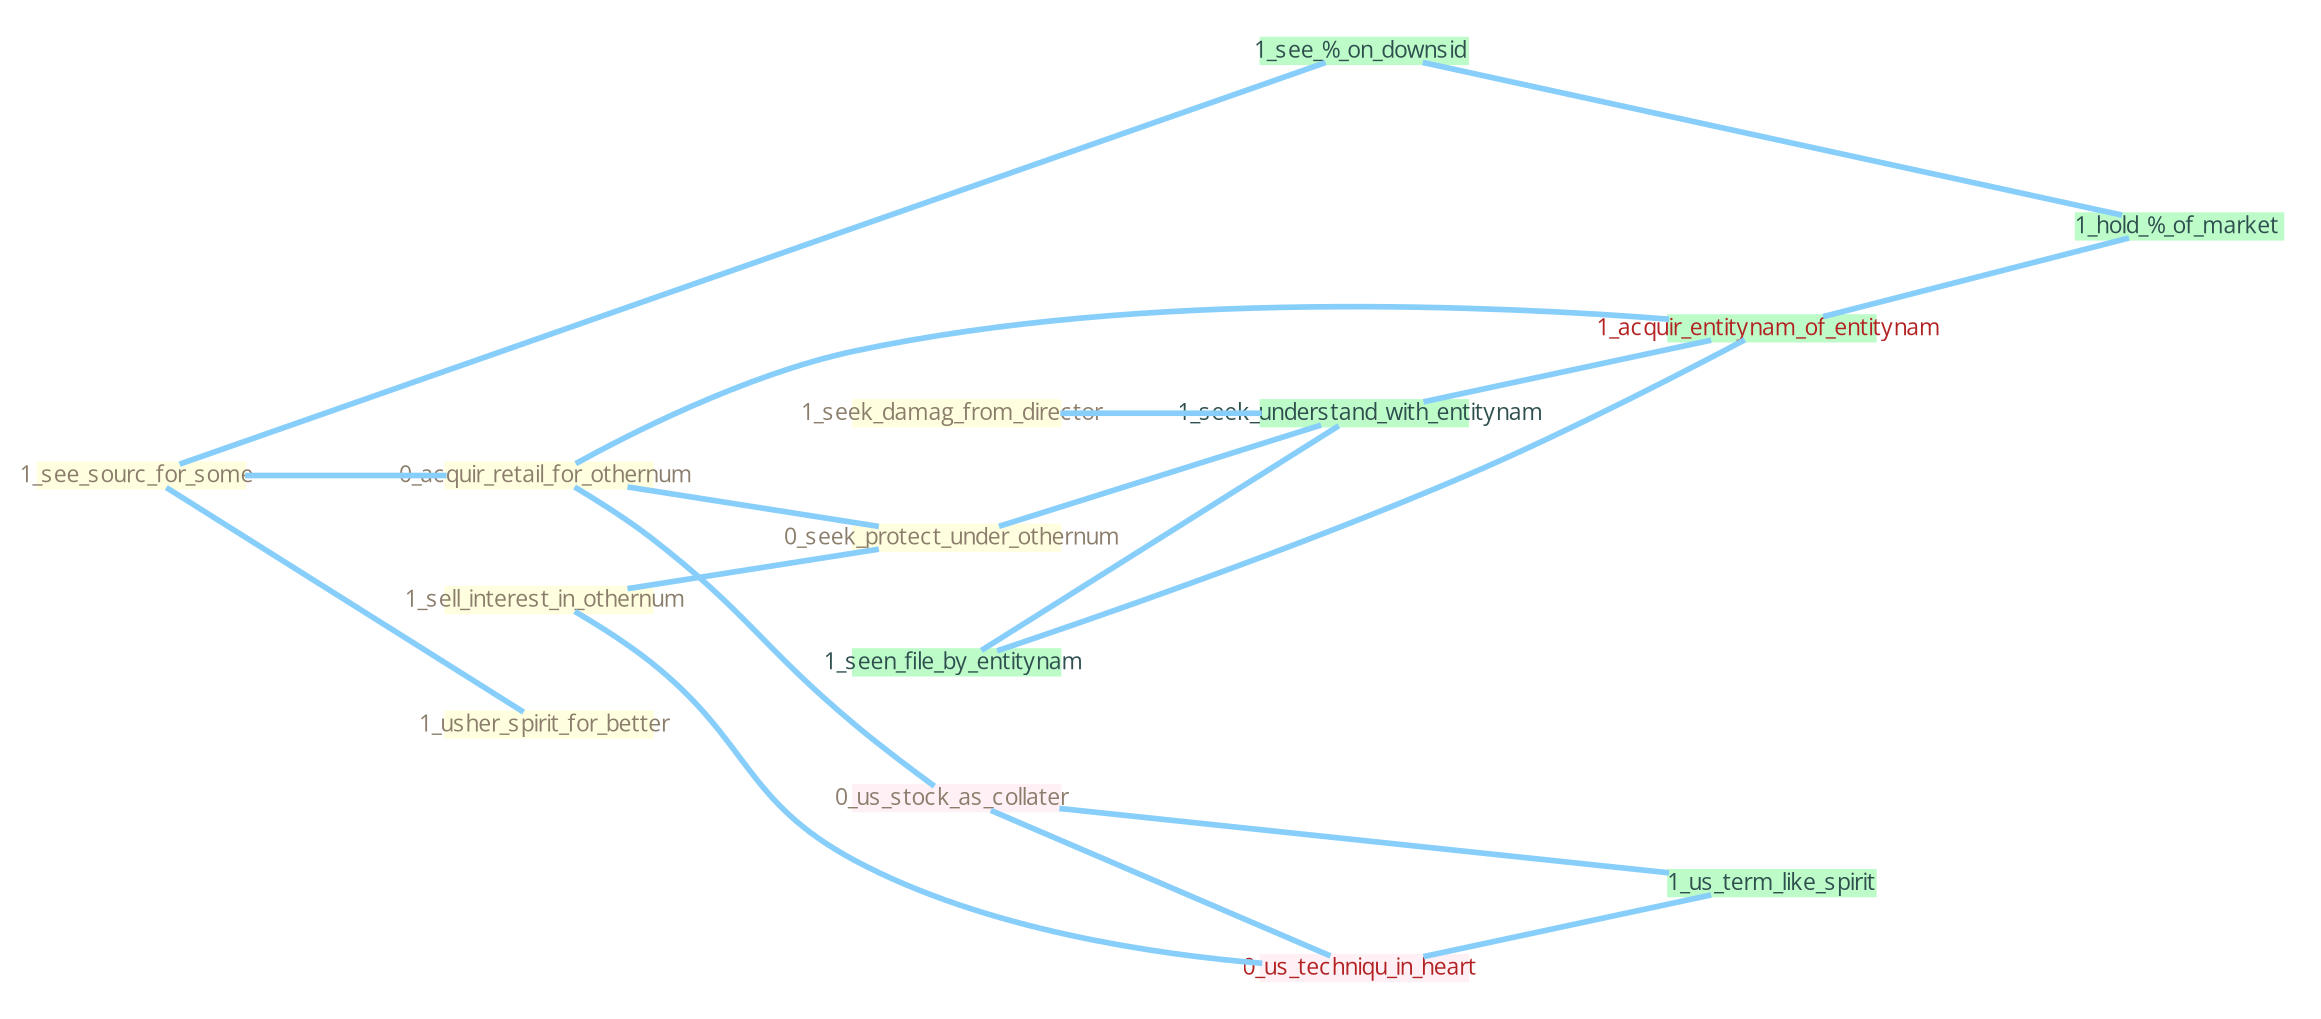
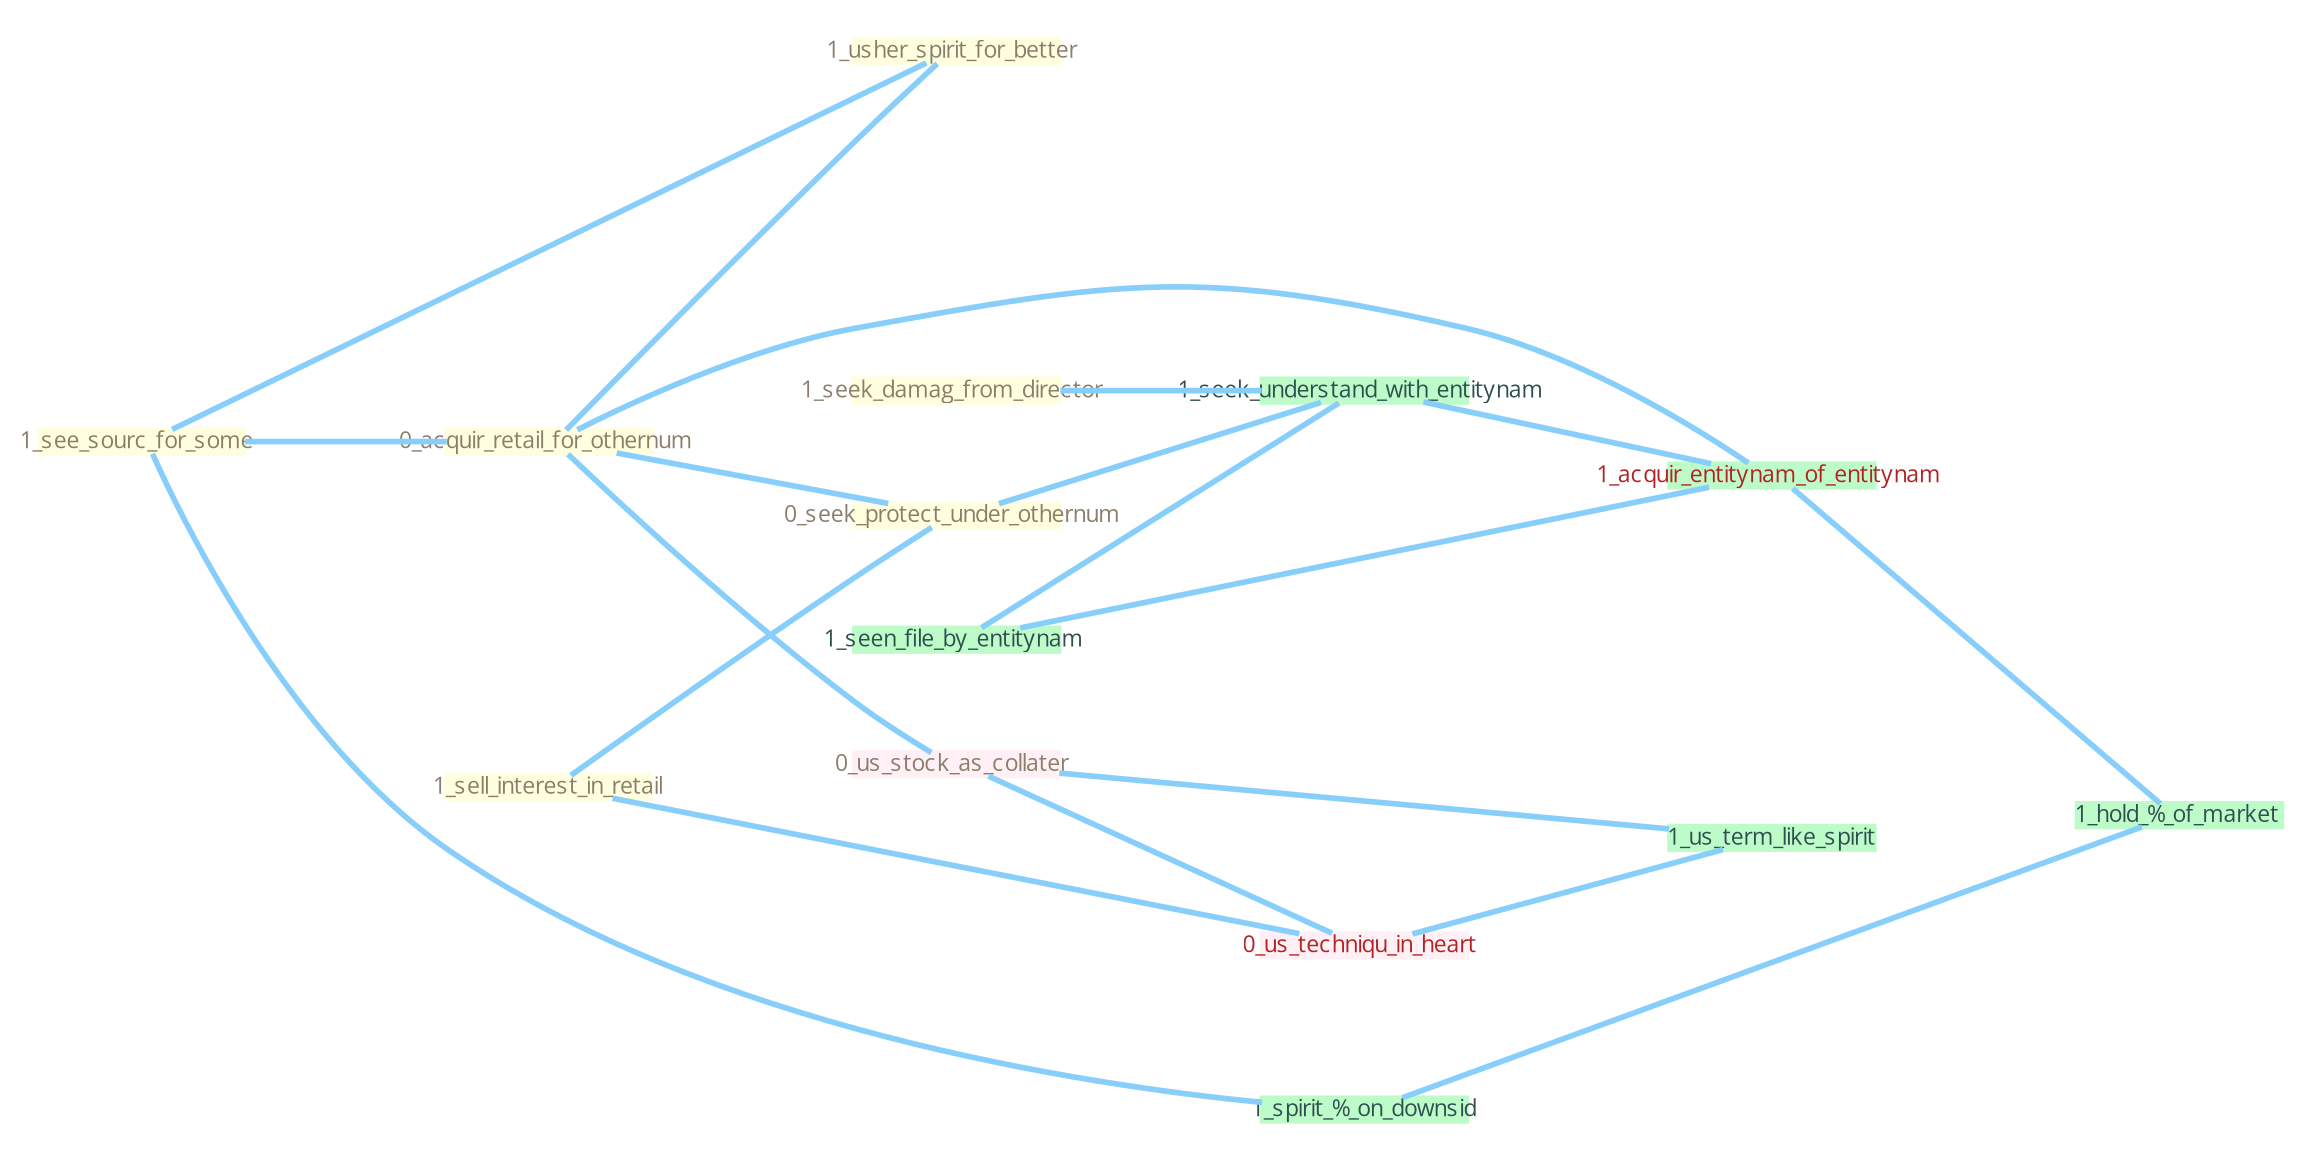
(1364, 51) -> (1364, 1110)
none -> (750, 245)
(549, 600) -> (549, 787)
